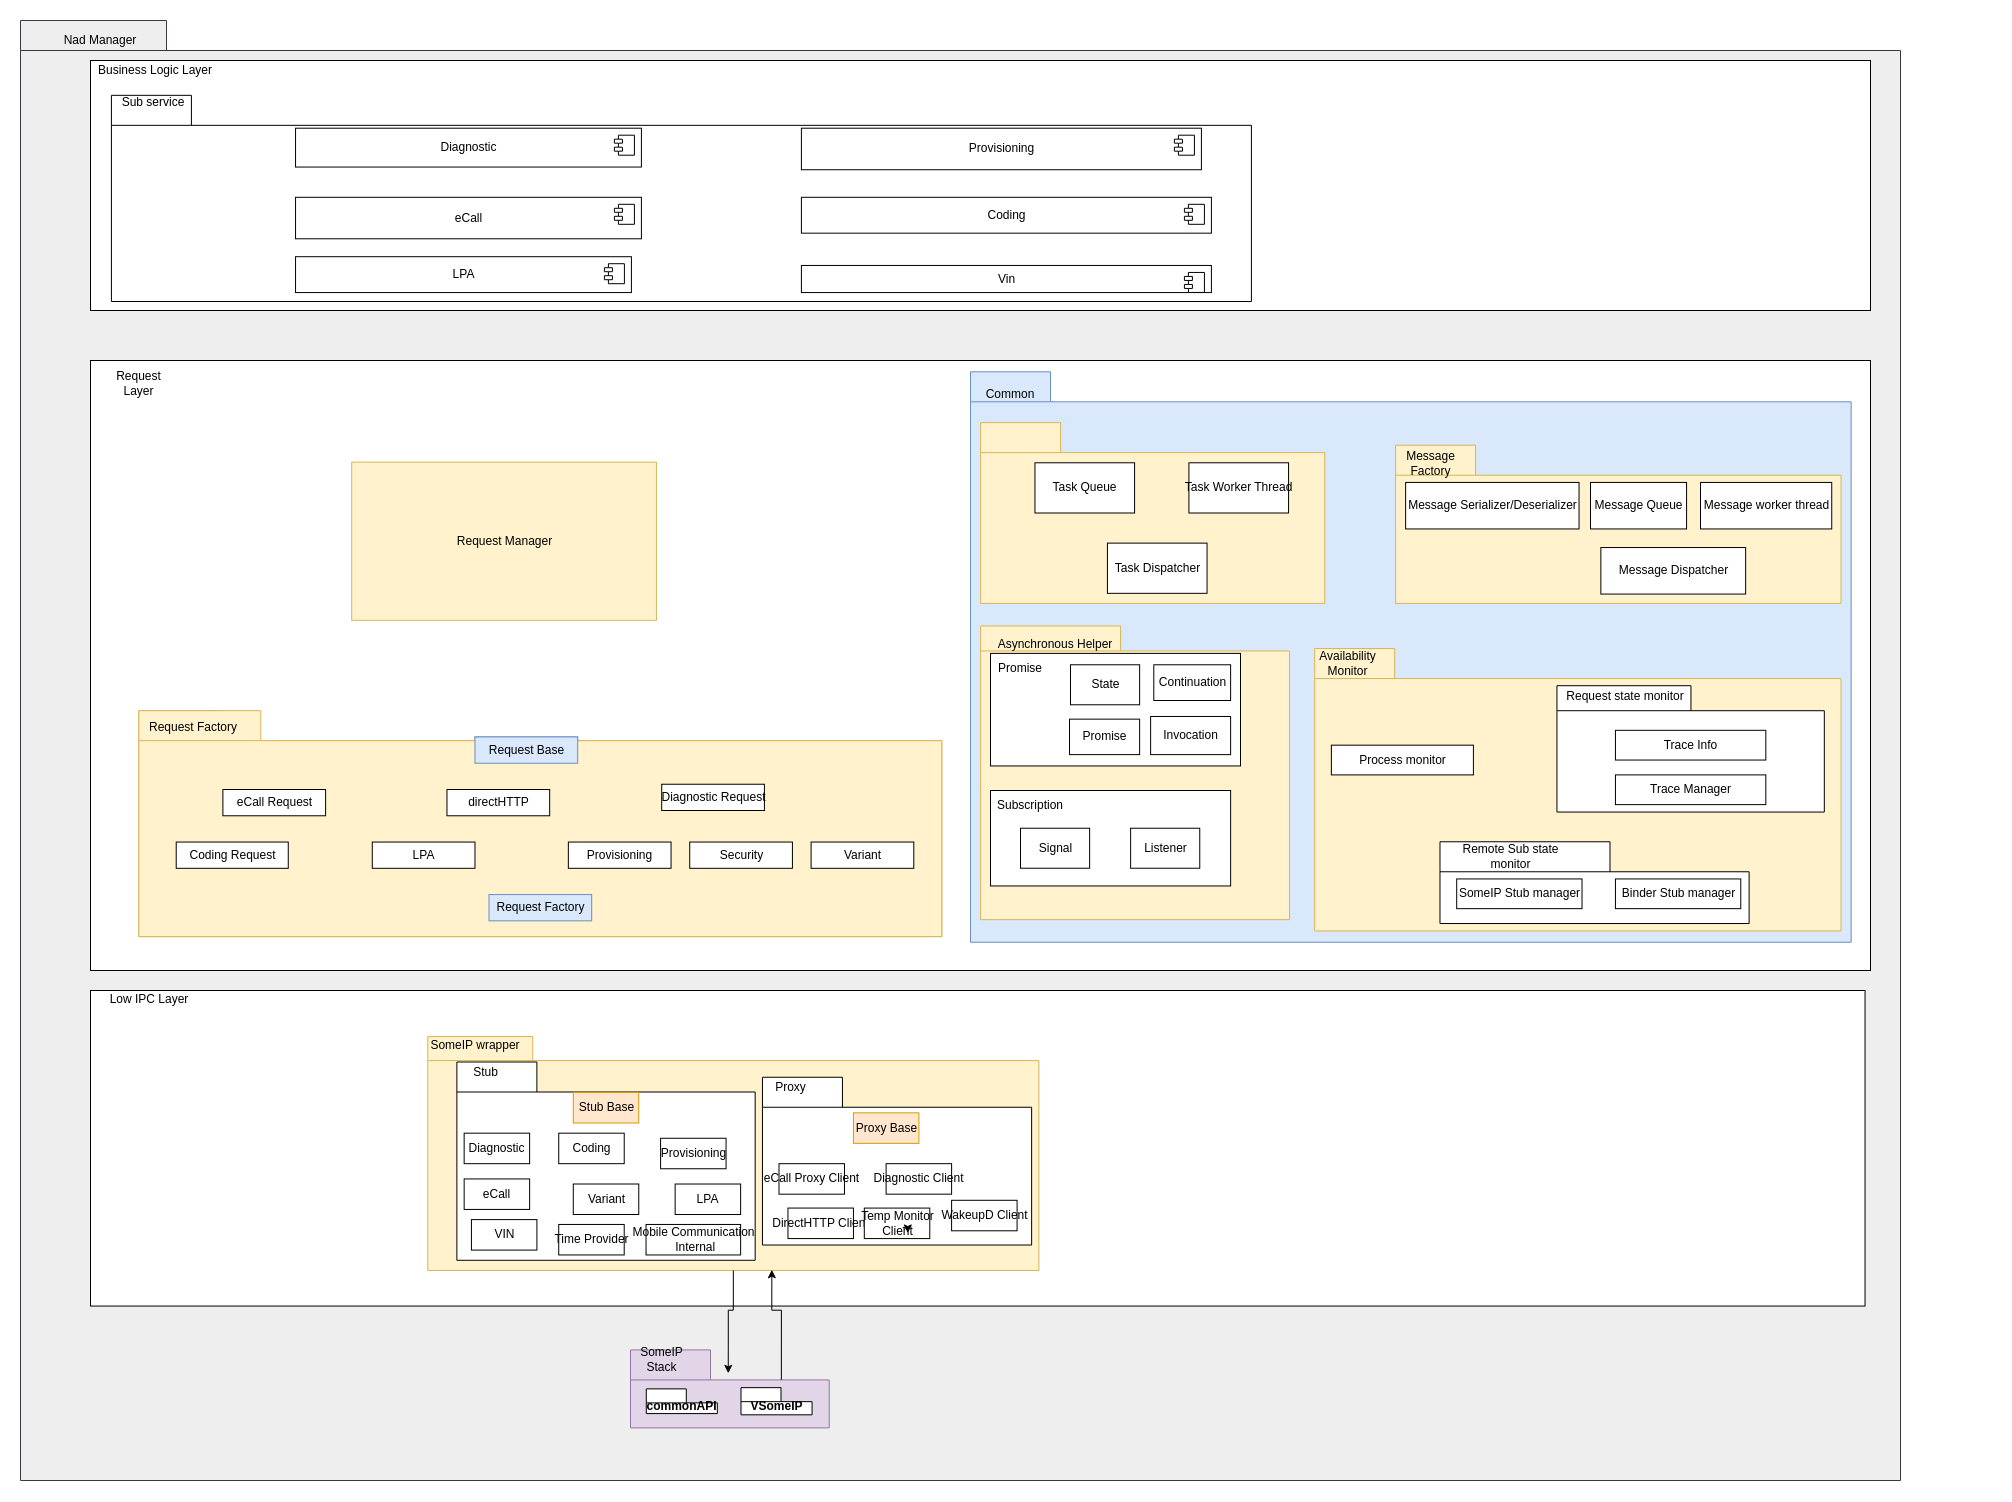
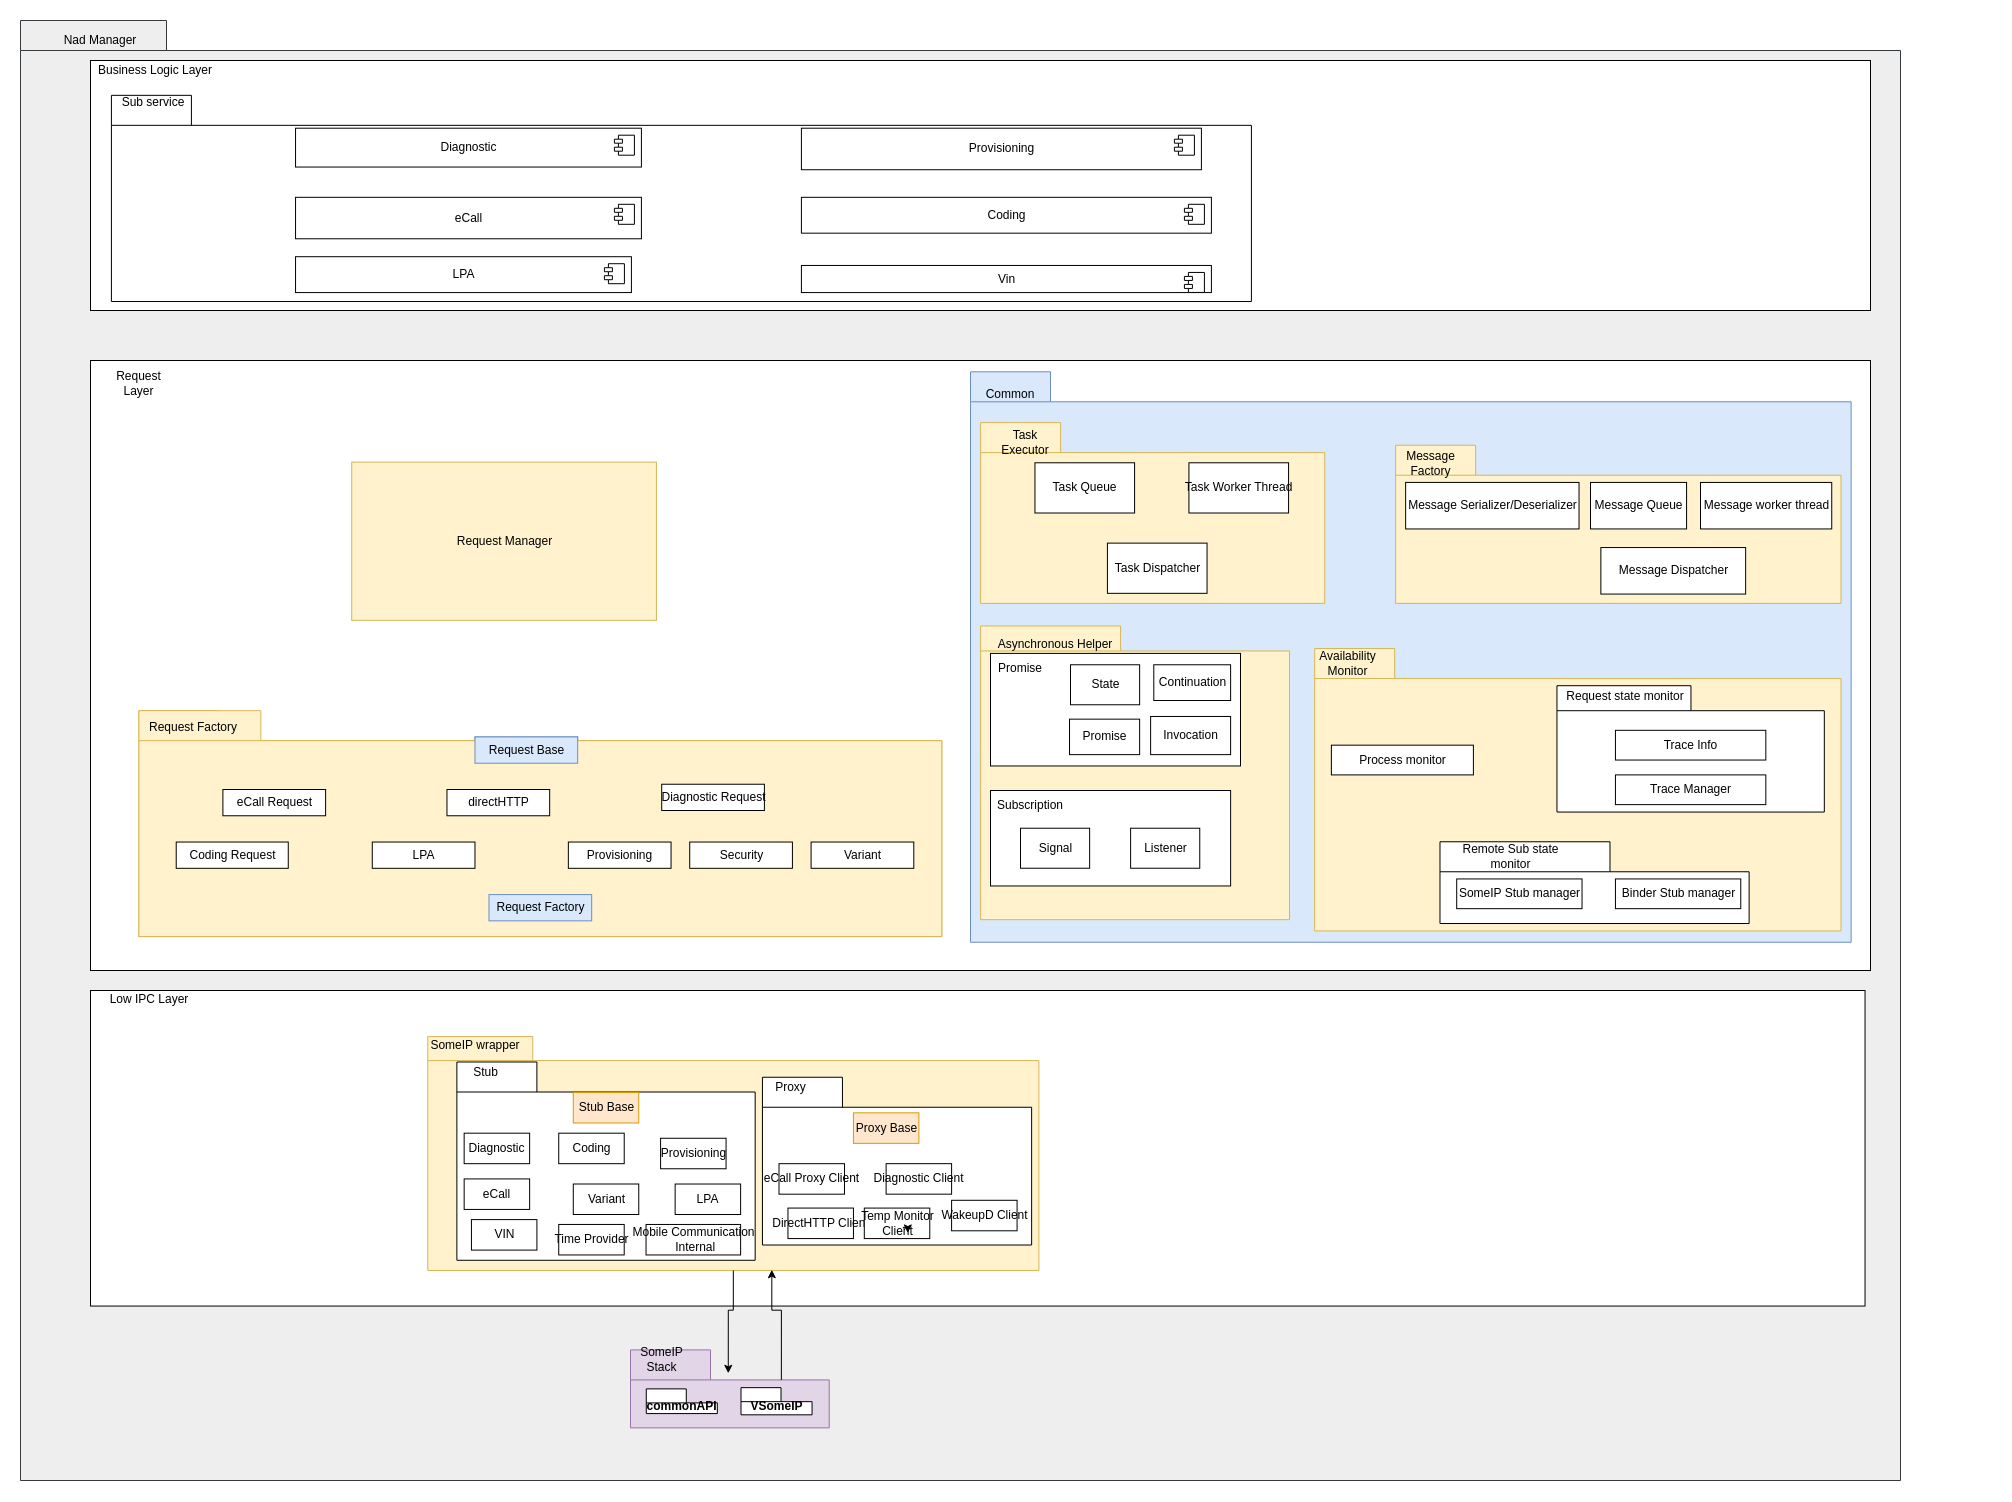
none -> (1026, 443)
